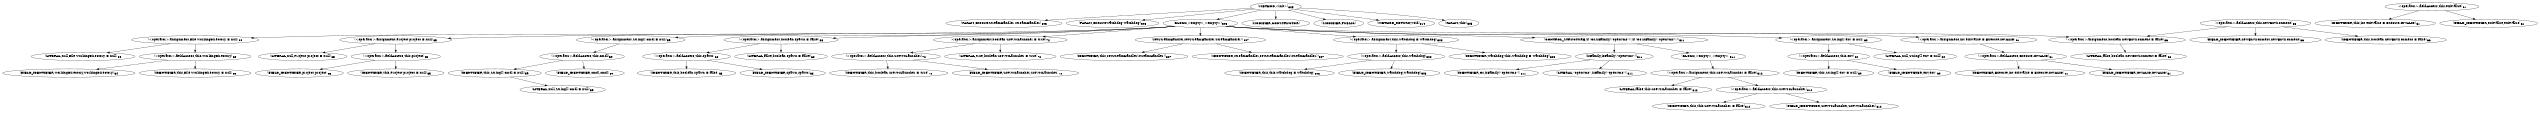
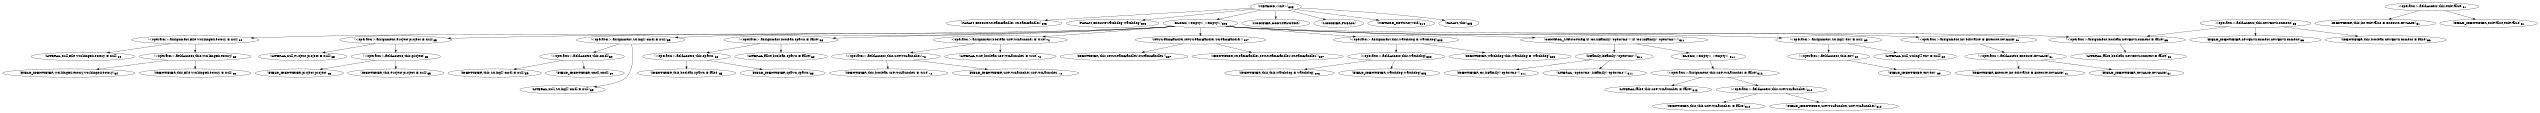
(1829, 73) -> none
(528, 81) -> (627, 76)
